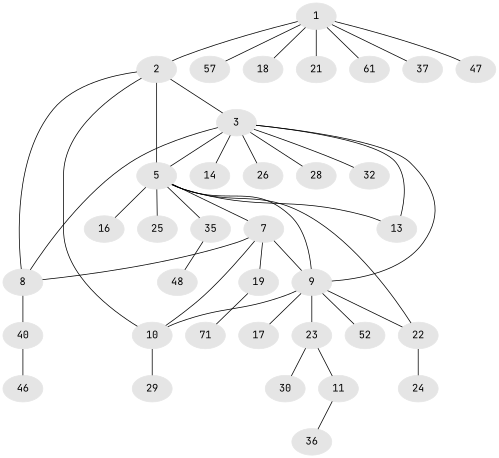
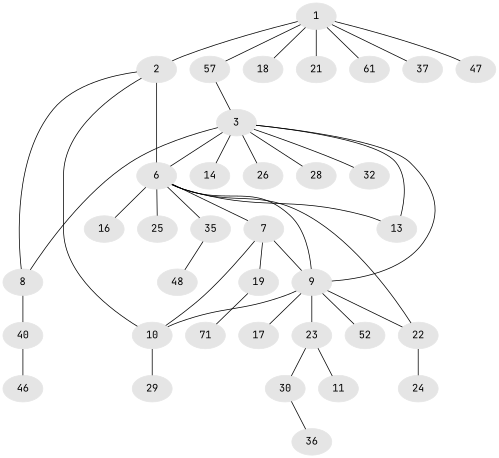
(197, 96) -> (223, 96)
(157, 176) -> (157, 176)
(147, 264) -> none
(325, 415) -> (299, 415)
